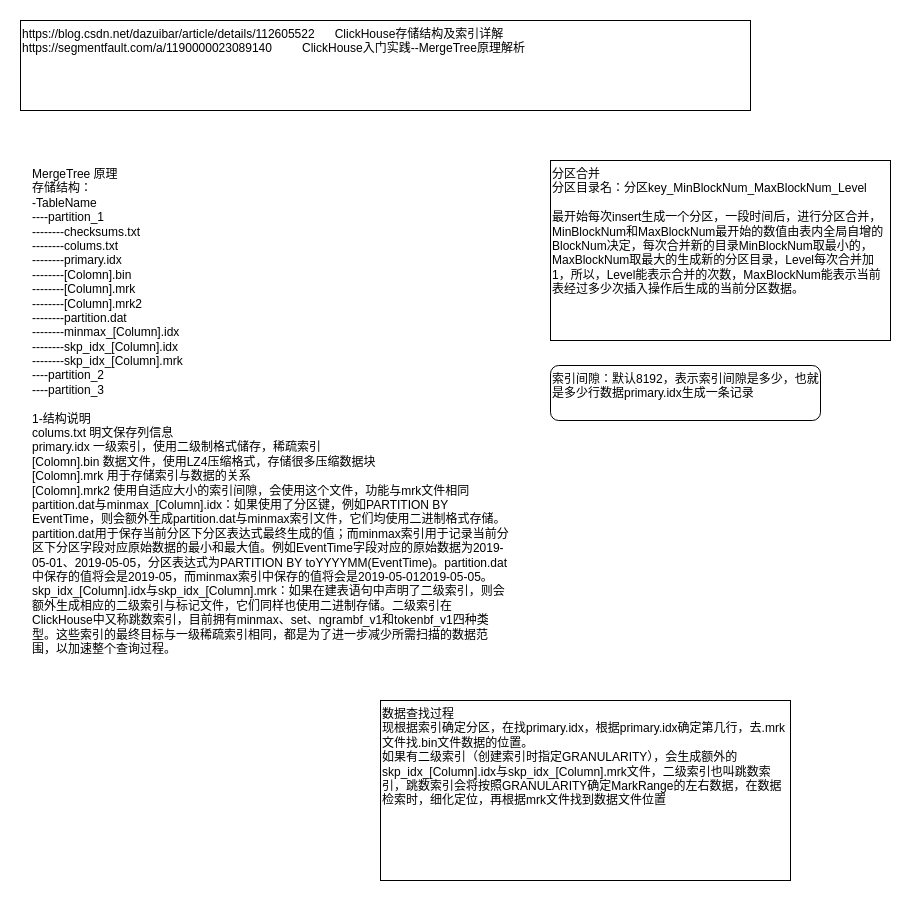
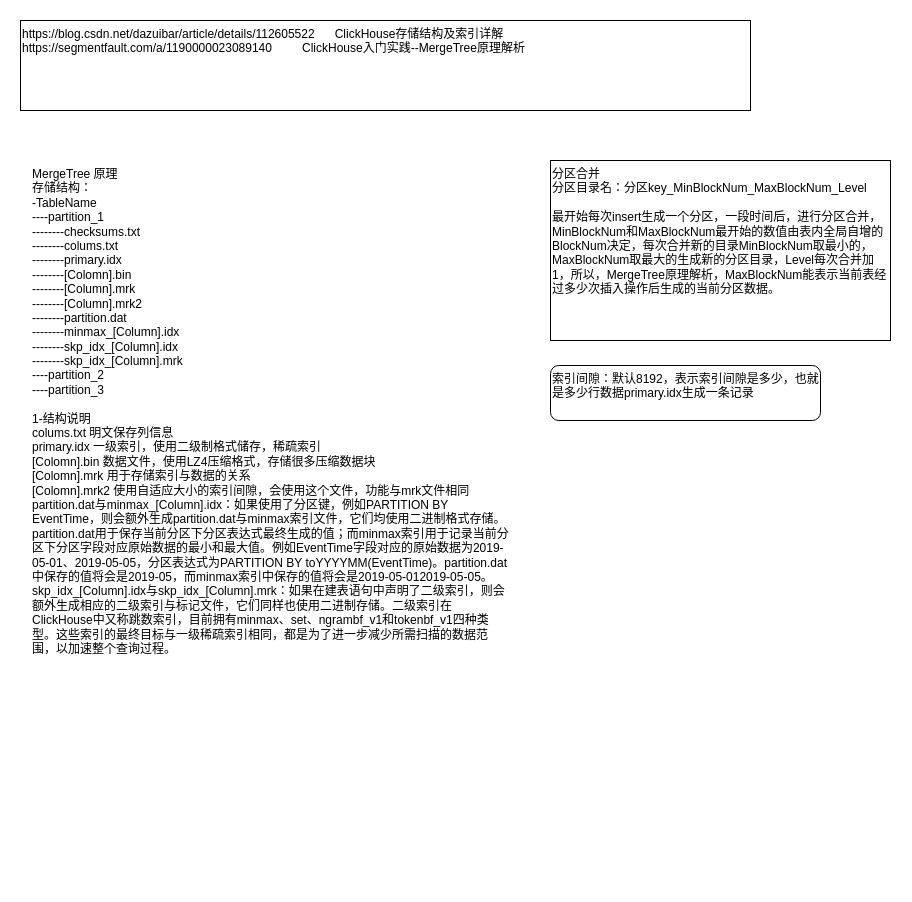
(722, 225) -> (722, 225)
(586, 791) -> none
